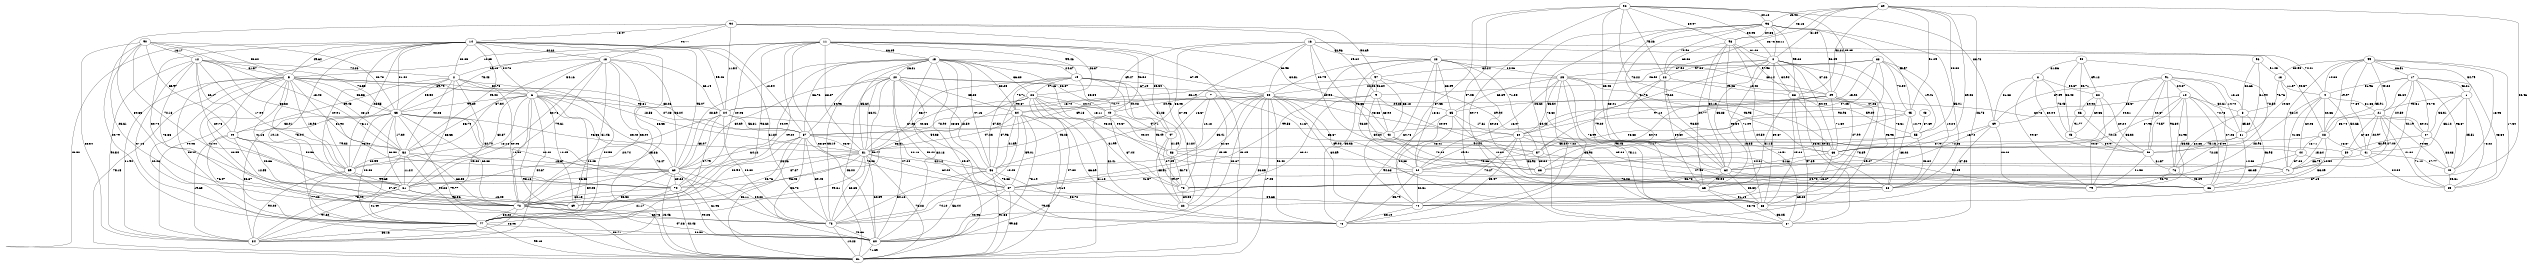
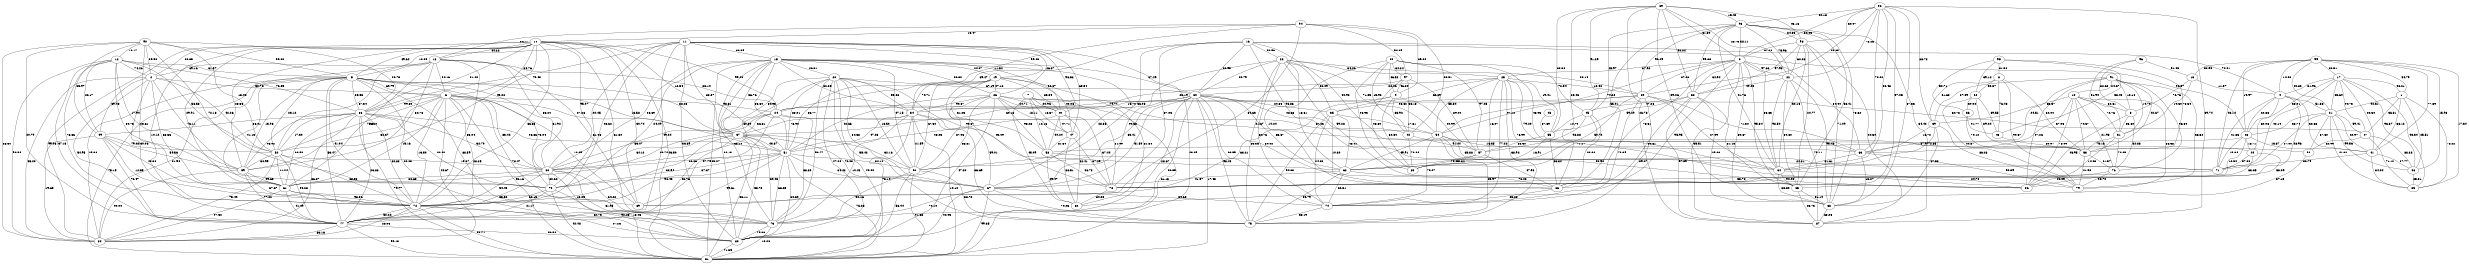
(423, 93) -> (148, 60)
(1000, 179) -> none
